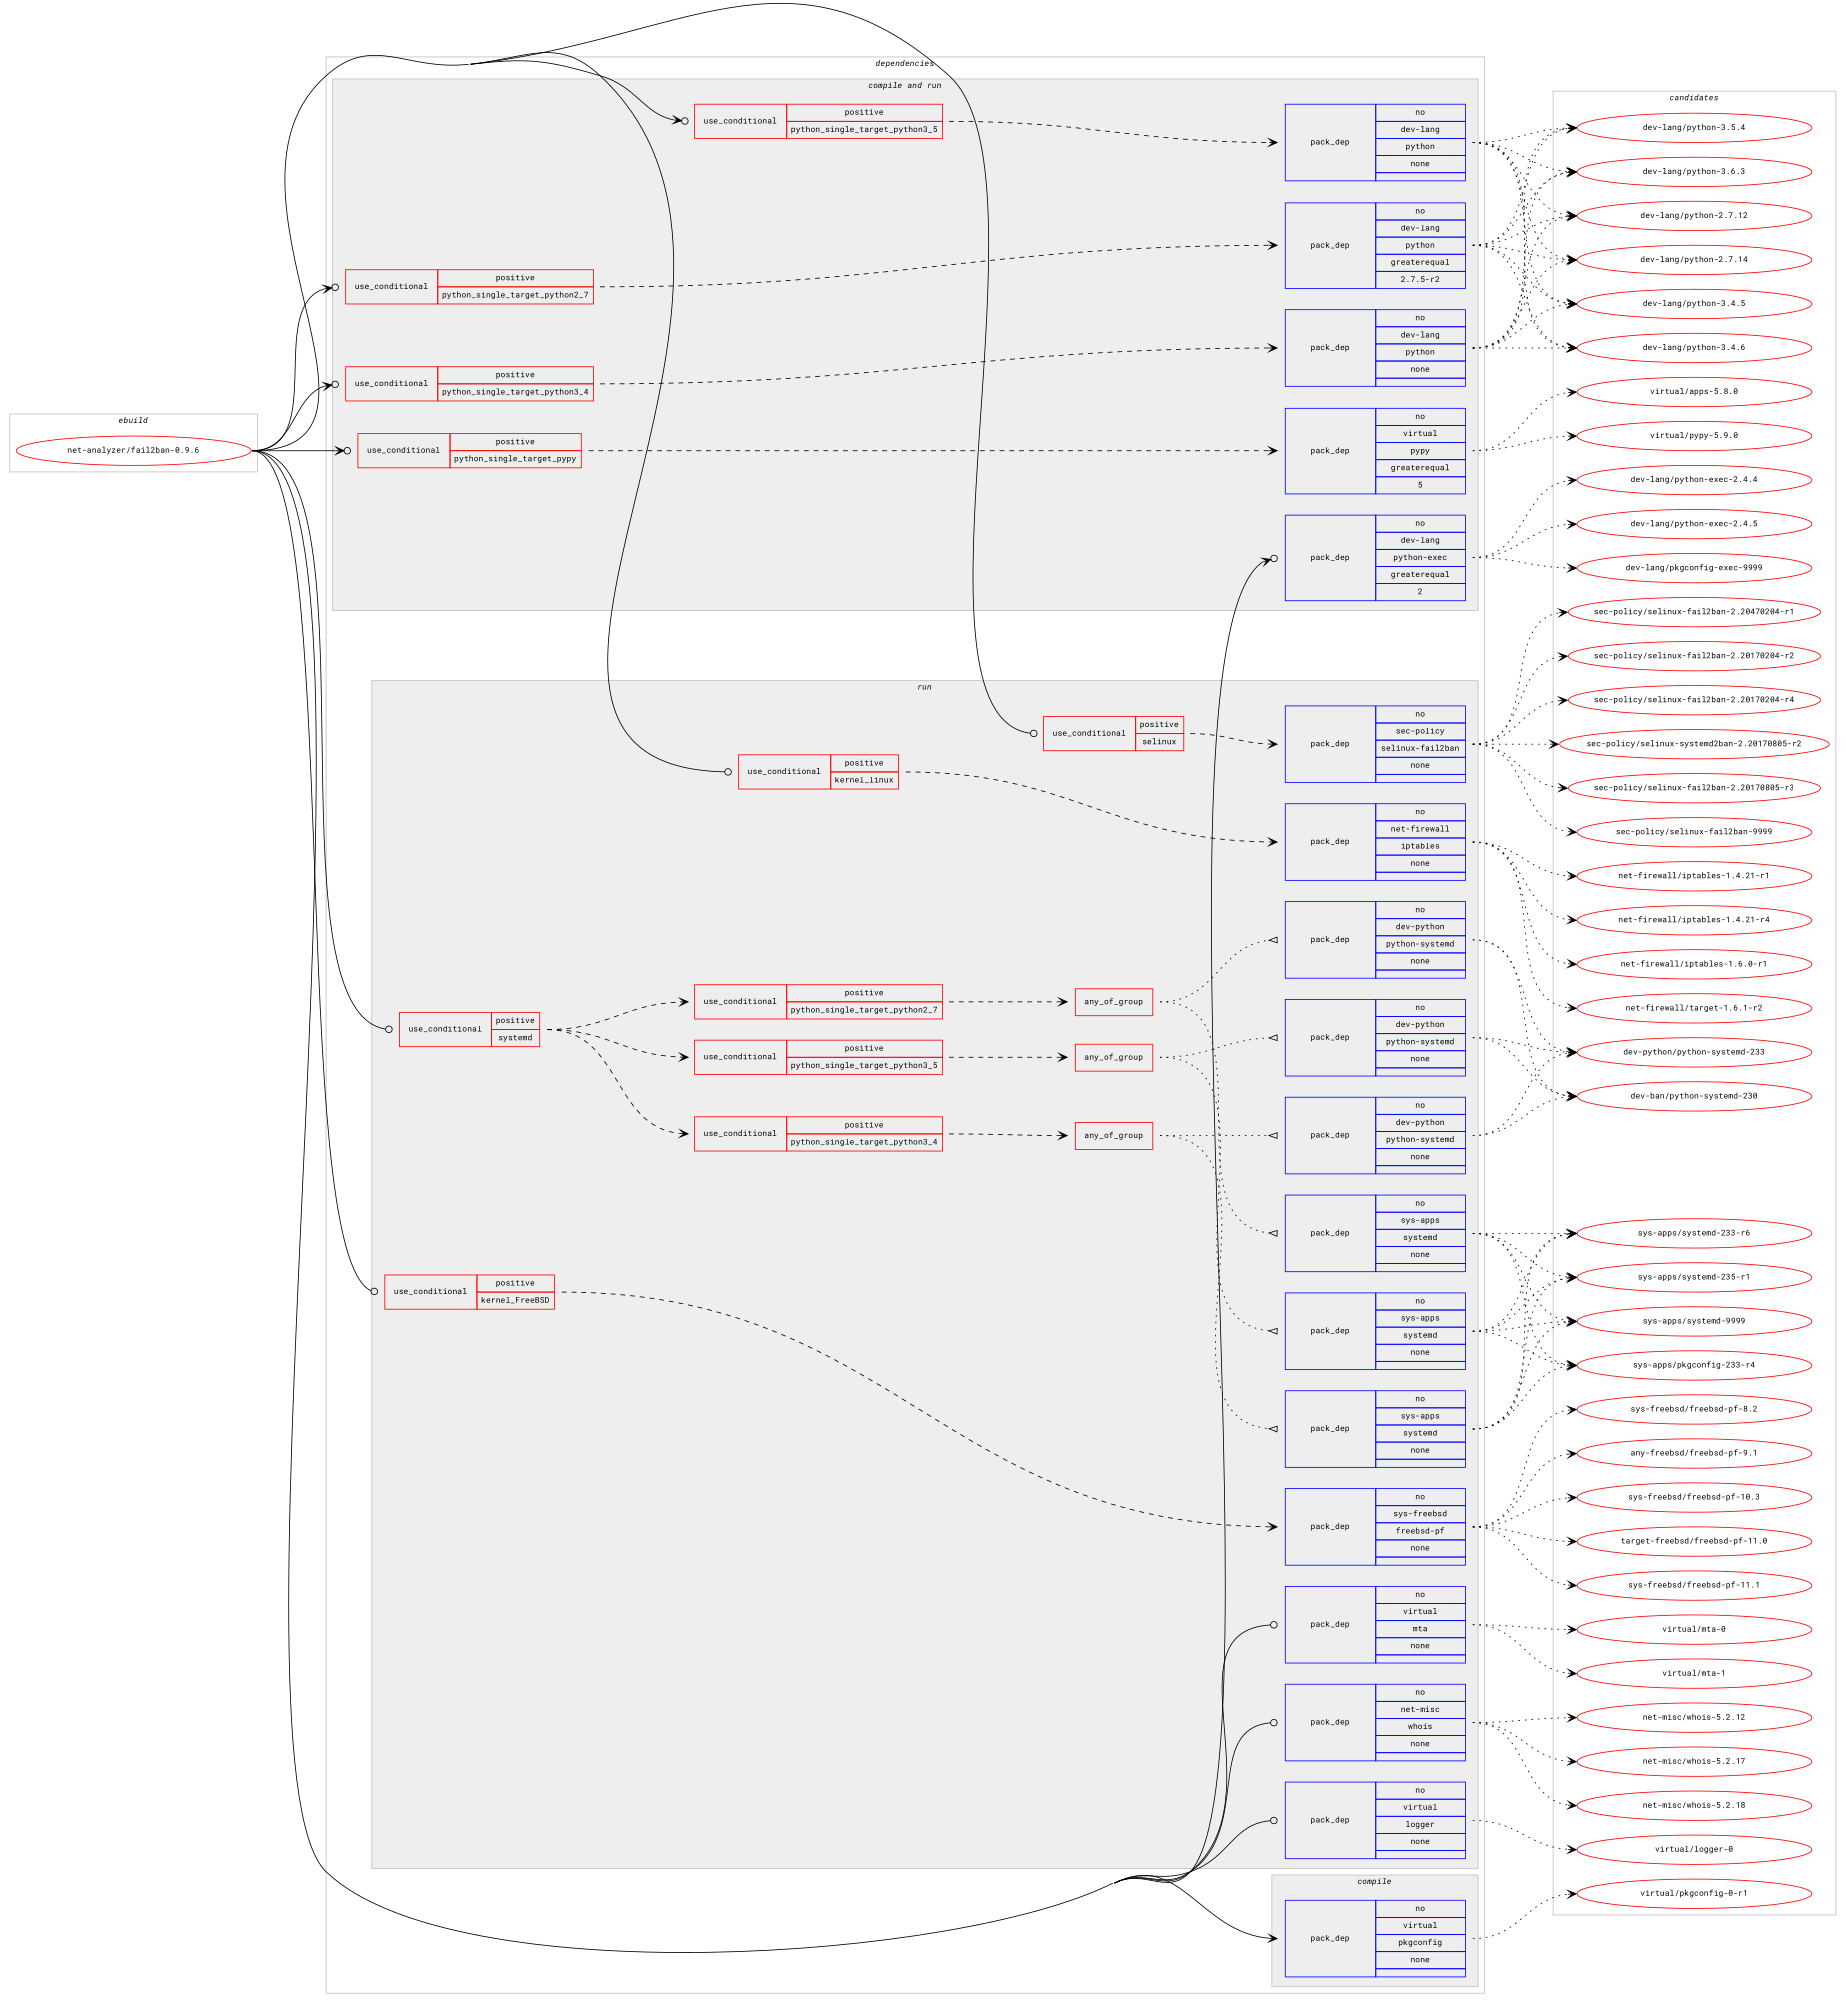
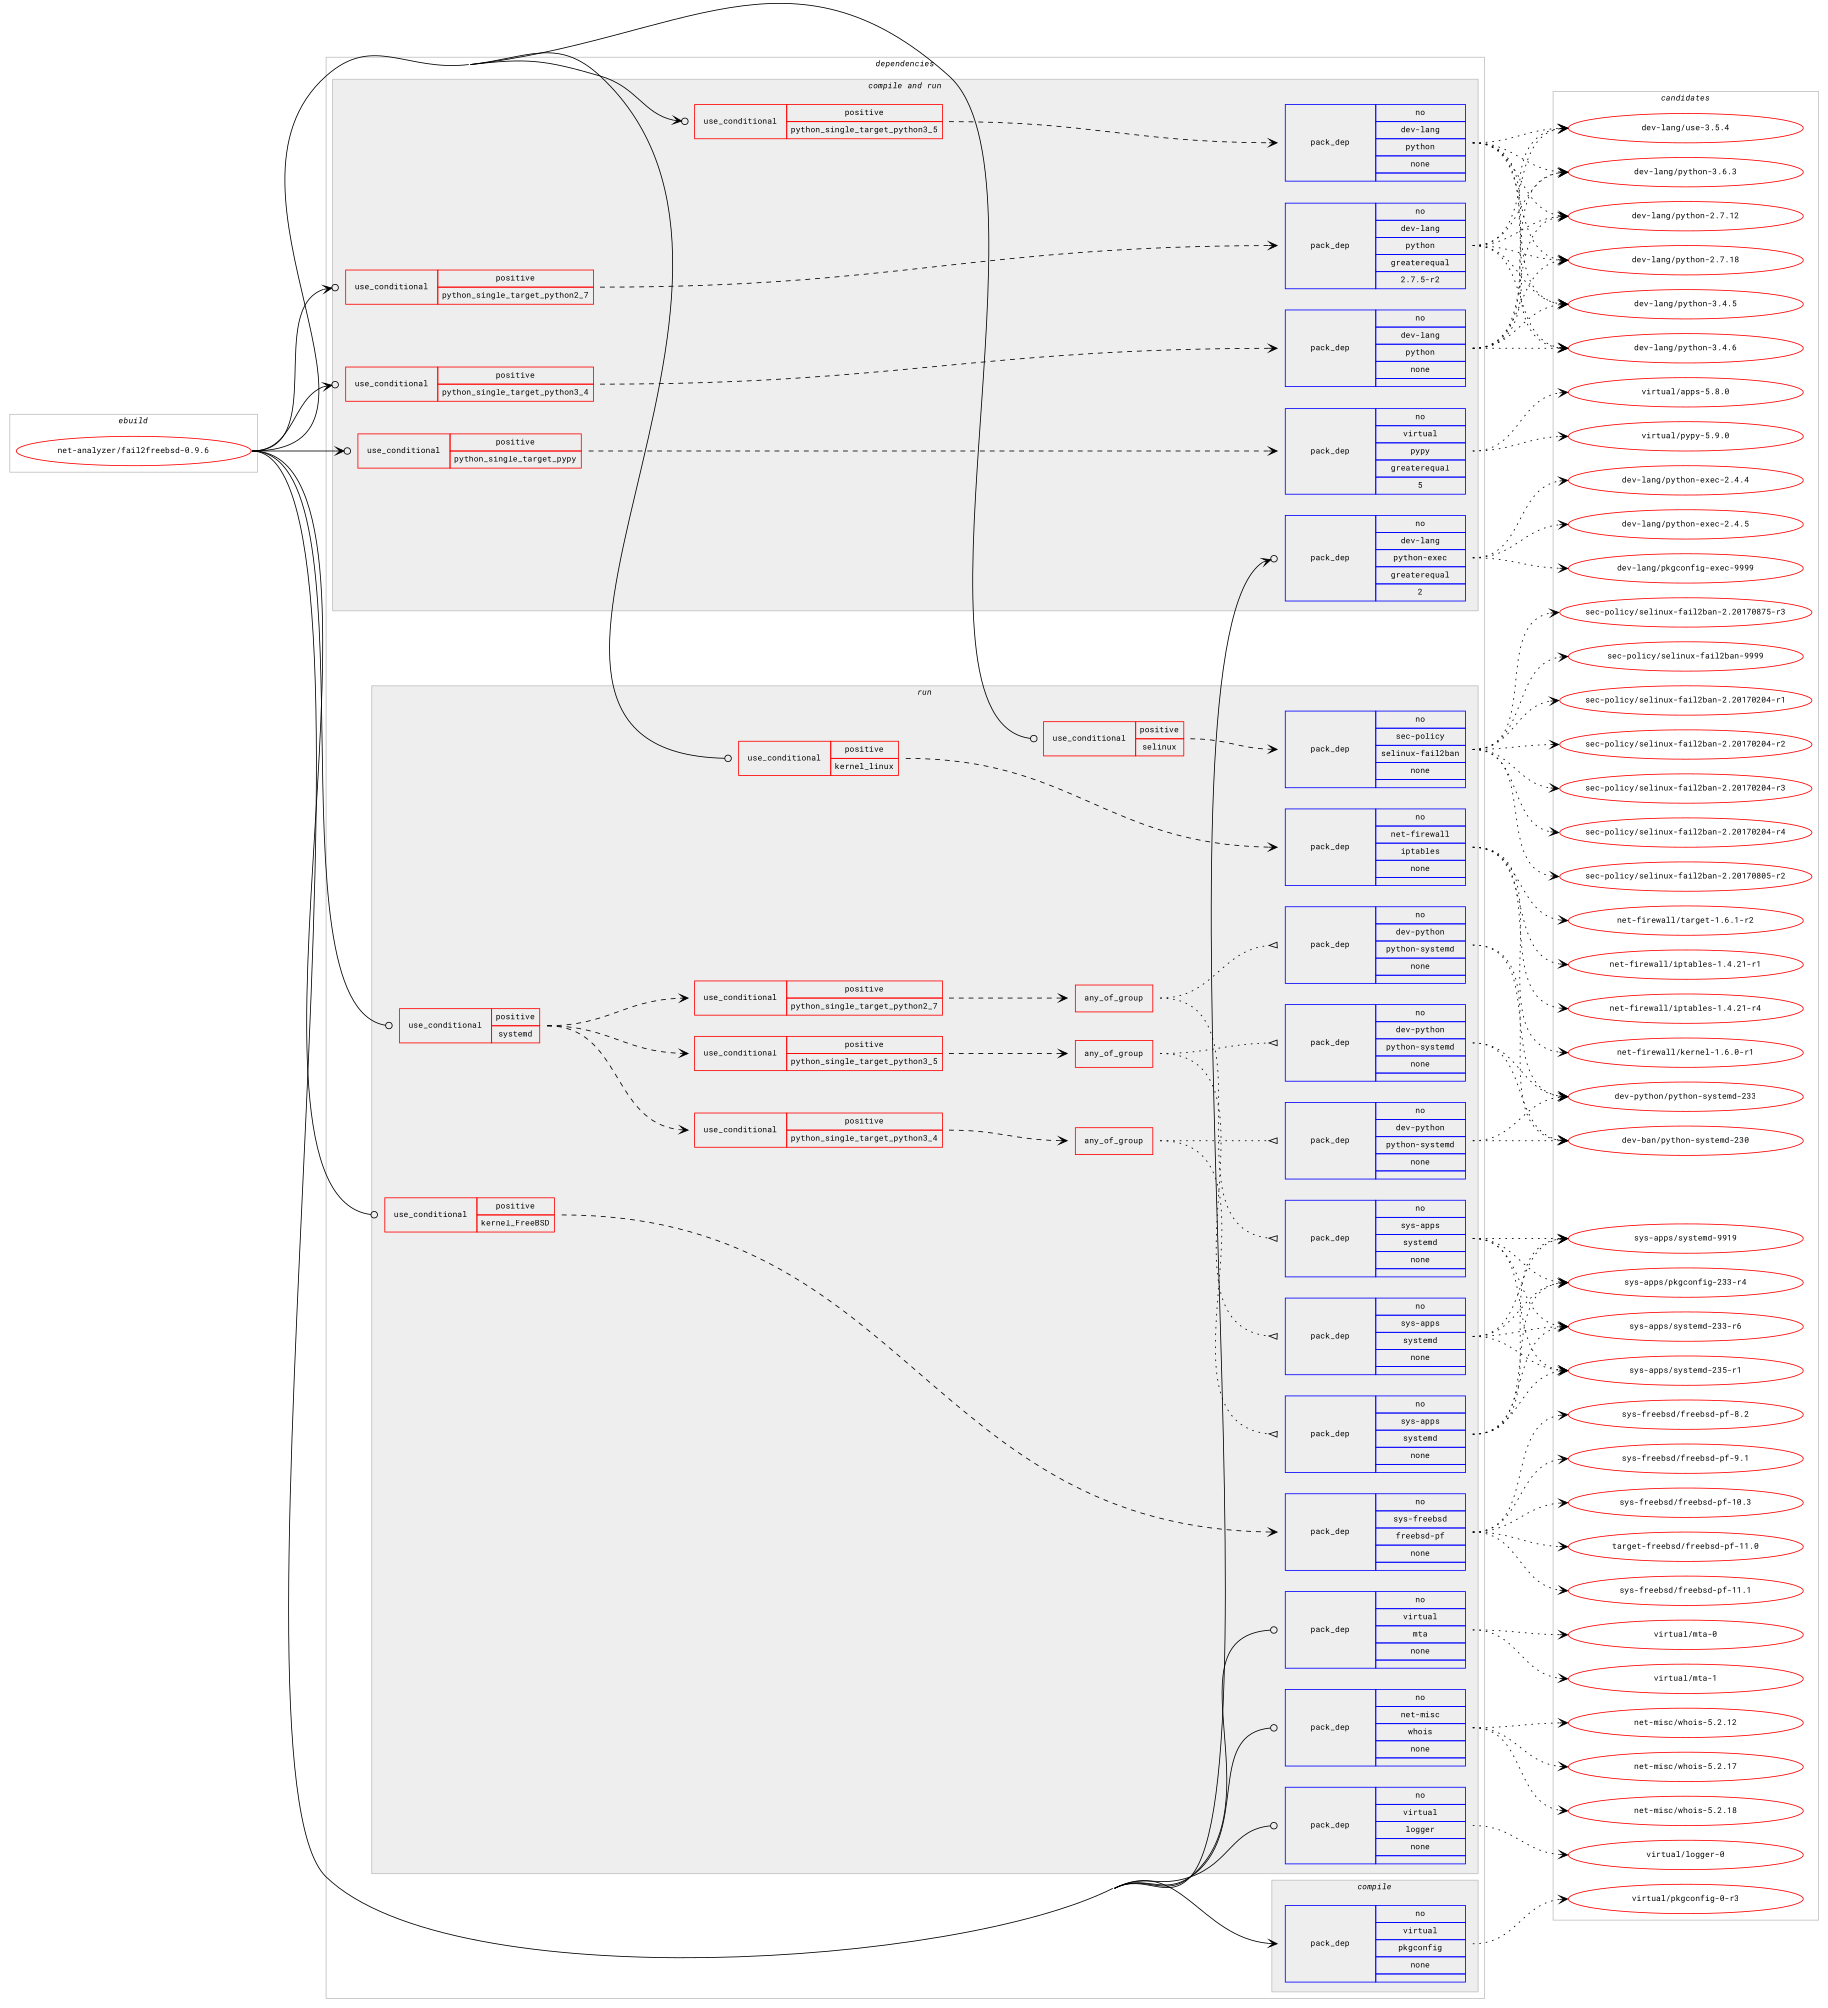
(1694, 128) -> (1686, 128)
(1694, 260) -> (1686, 260)
(134, 451) -> (134, 451)
(1694, 612) -> (1686, 700)
(1694, 744) -> (1686, 877)
(1694, 788) -> (1686, 612)
none -> (1686, 789)
(1694, 964) -> (1686, 1053)
(1694, 1321) -> (1686, 1239)
(1694, 1453) -> (1686, 1459)
(1694, 1894) -> (1686, 1899)
